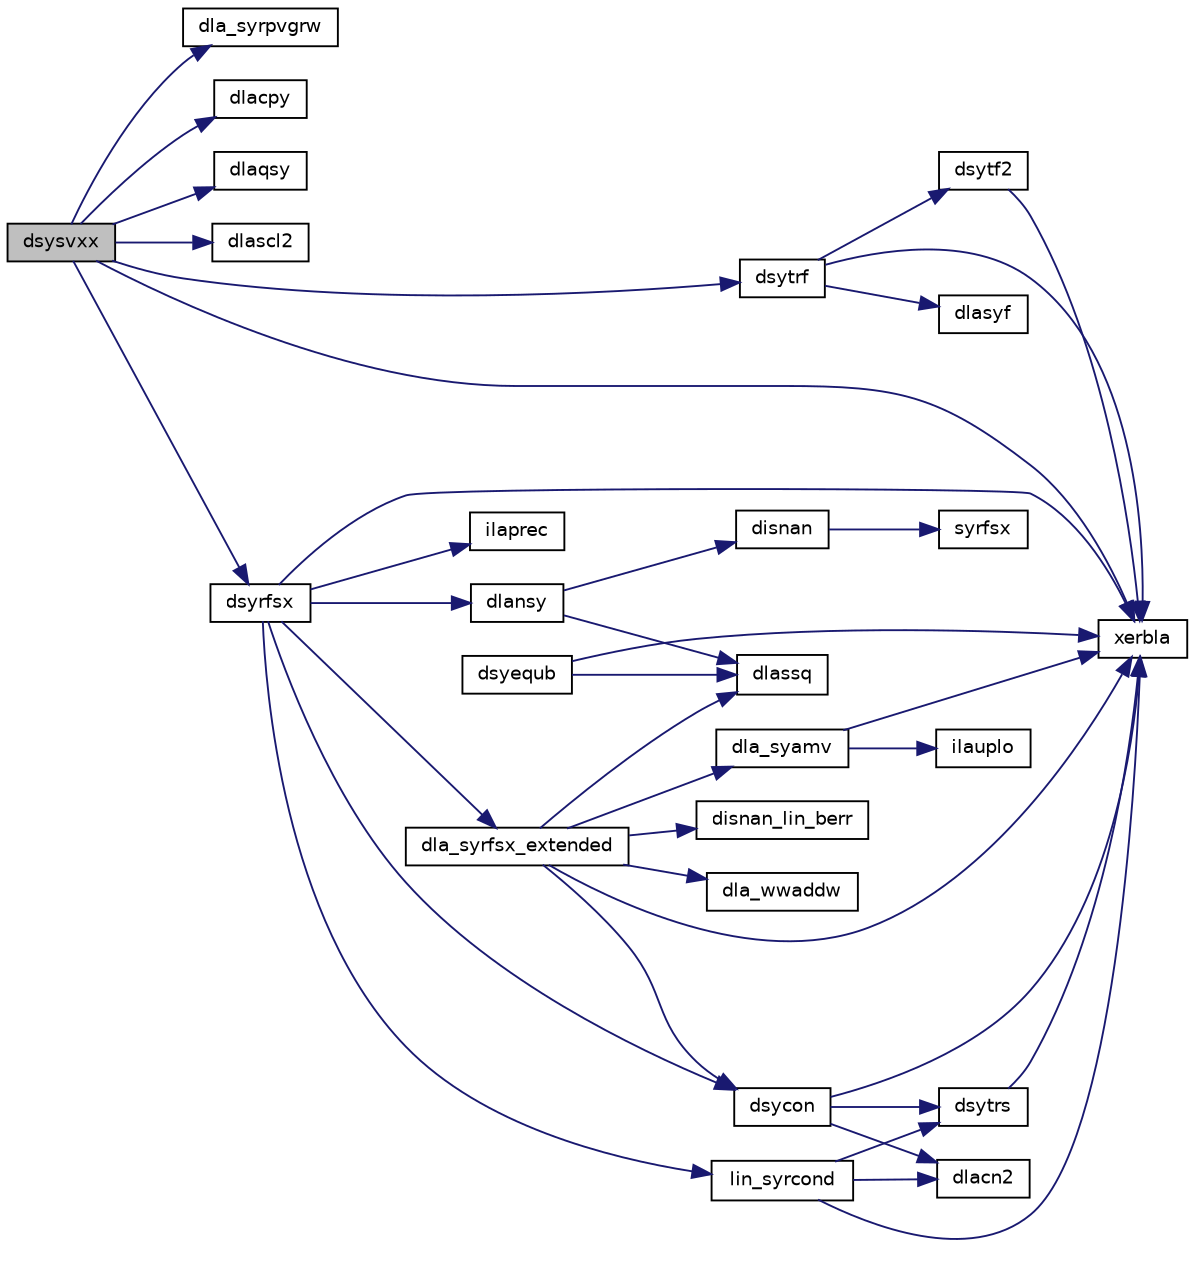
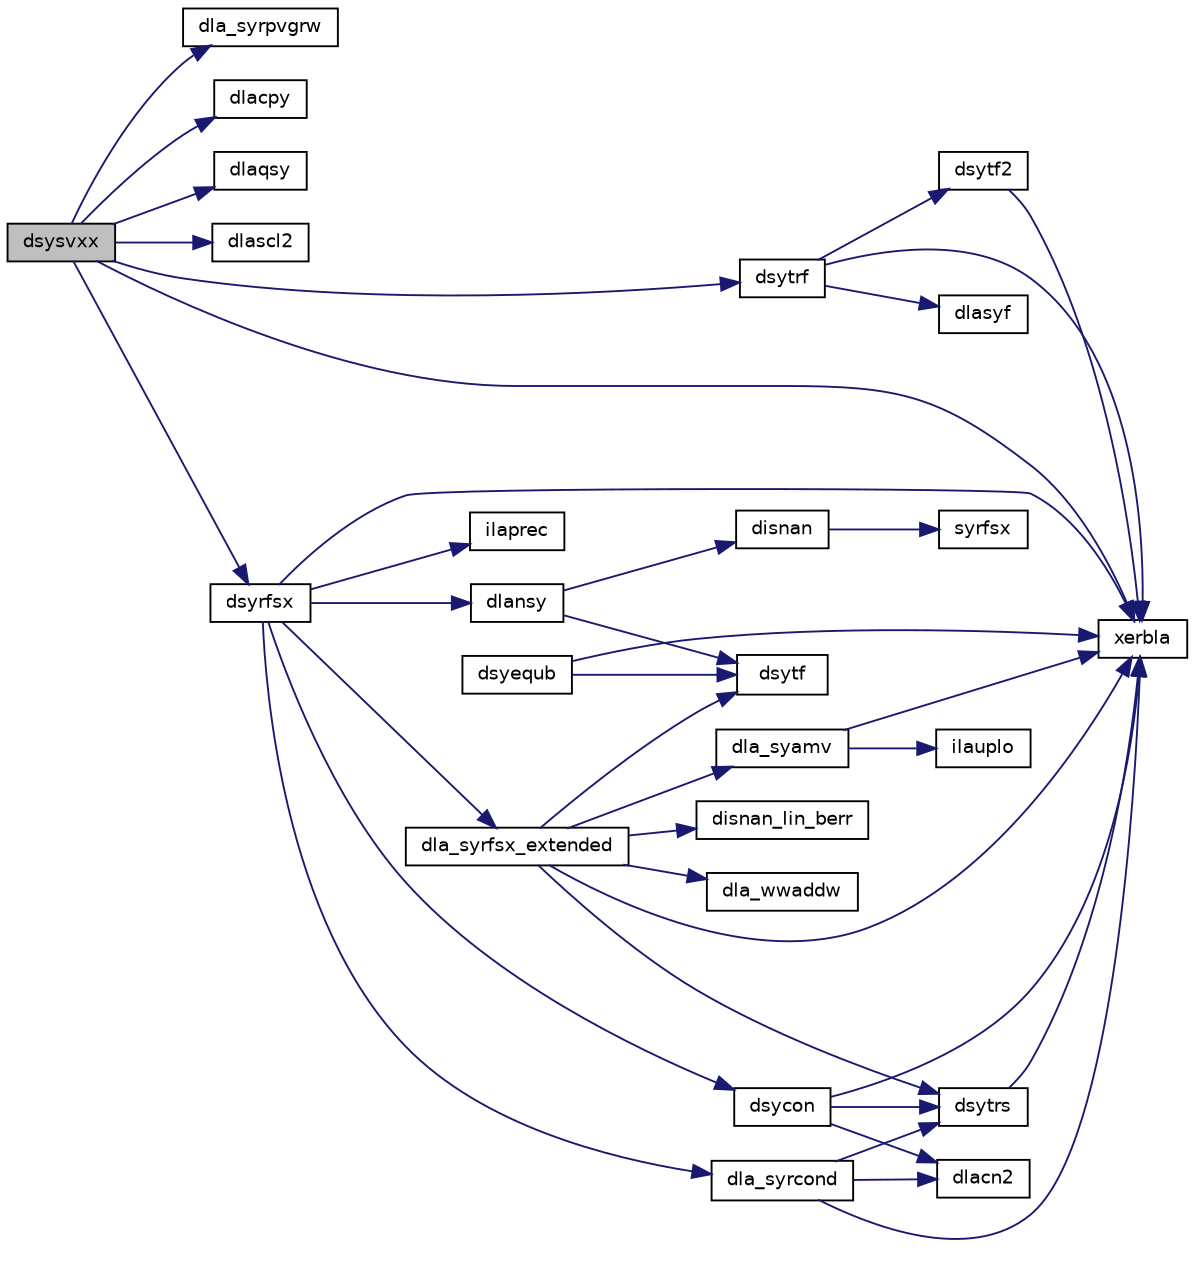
(782, 675) -> (782, 675)
(641, 965) -> (715, 1000)
(782, 1181) -> (782, 1181)
